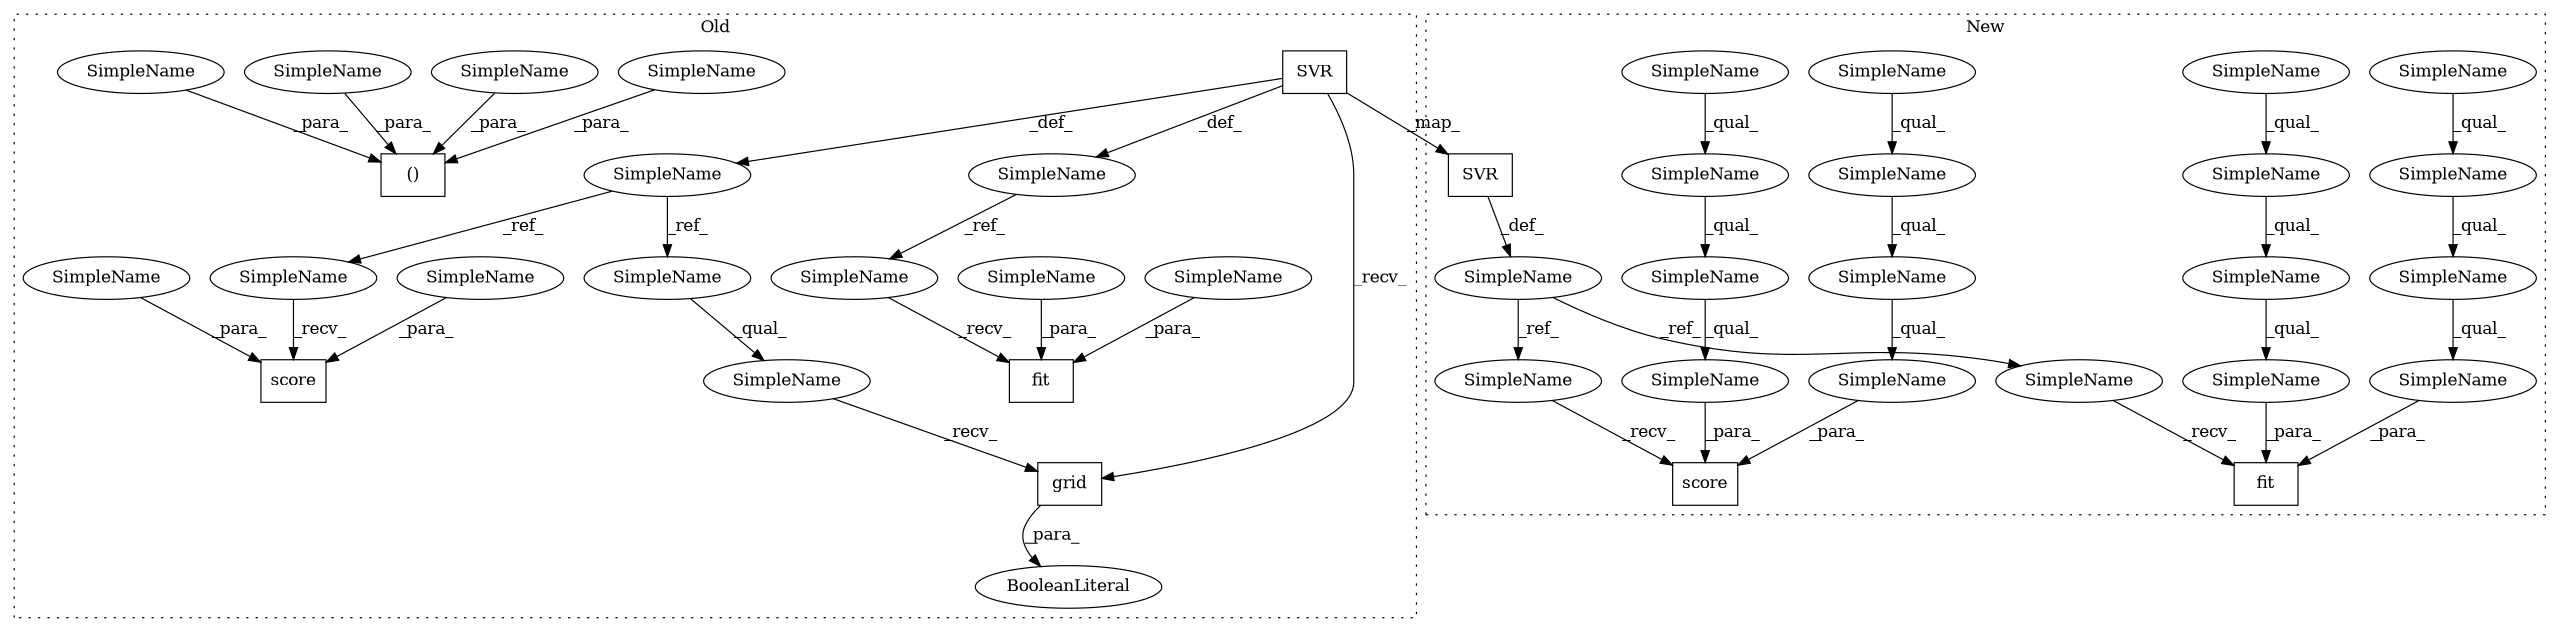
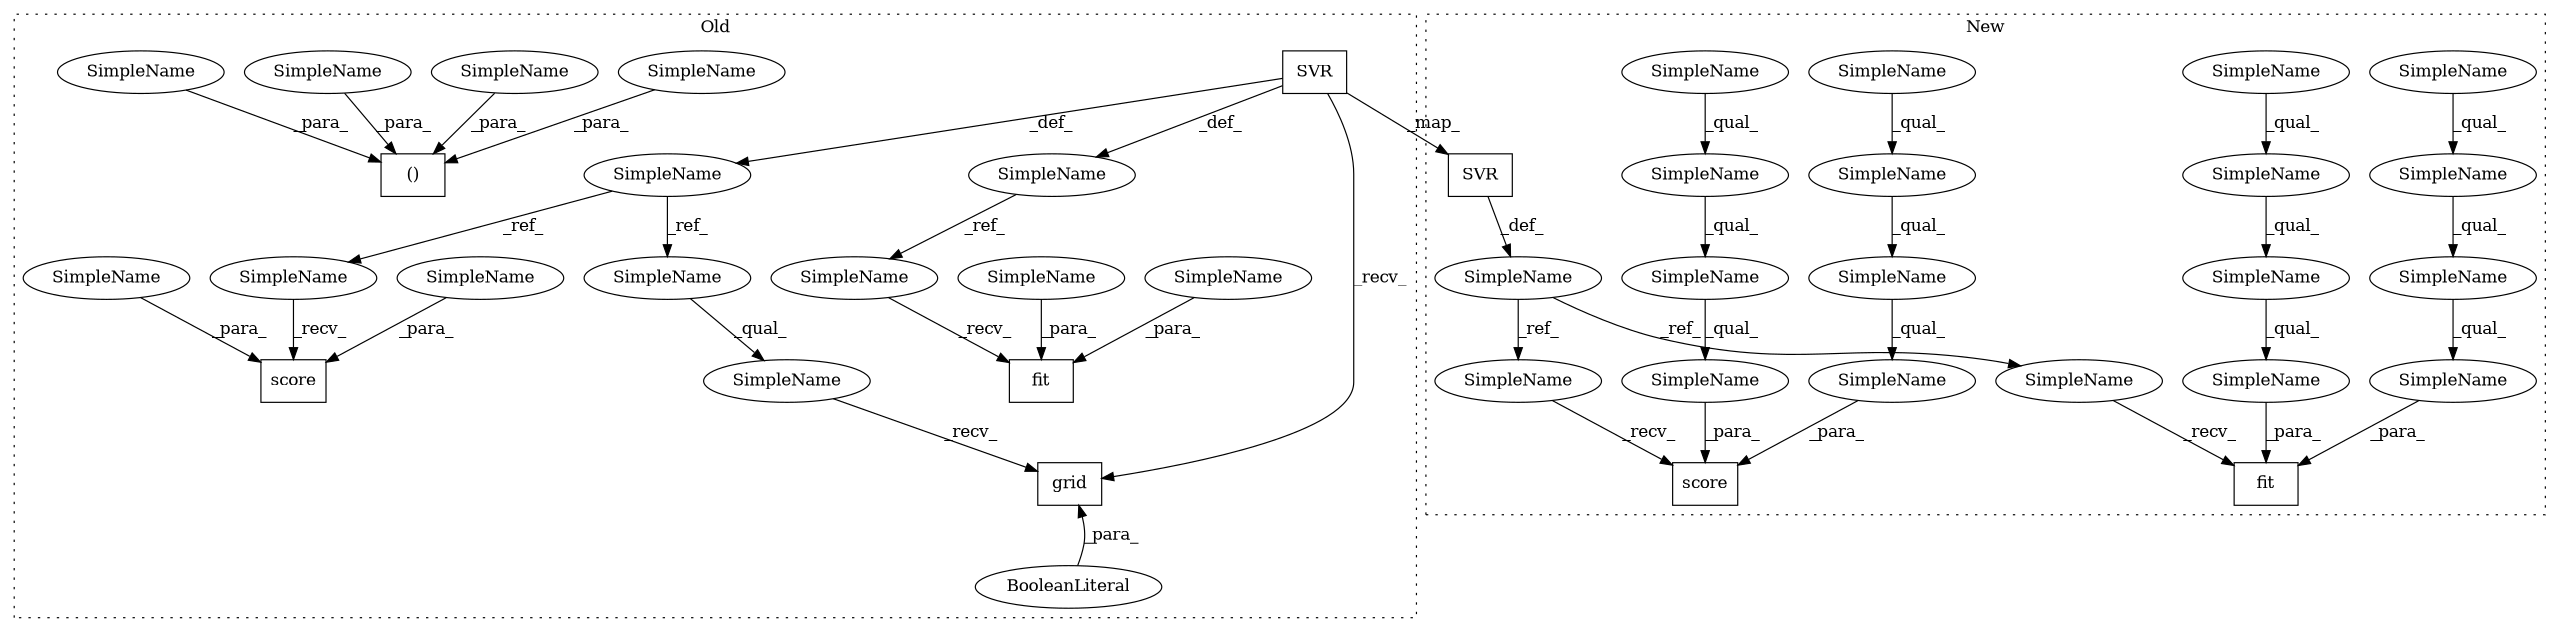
(1024, 530) -> (1084, 542)
